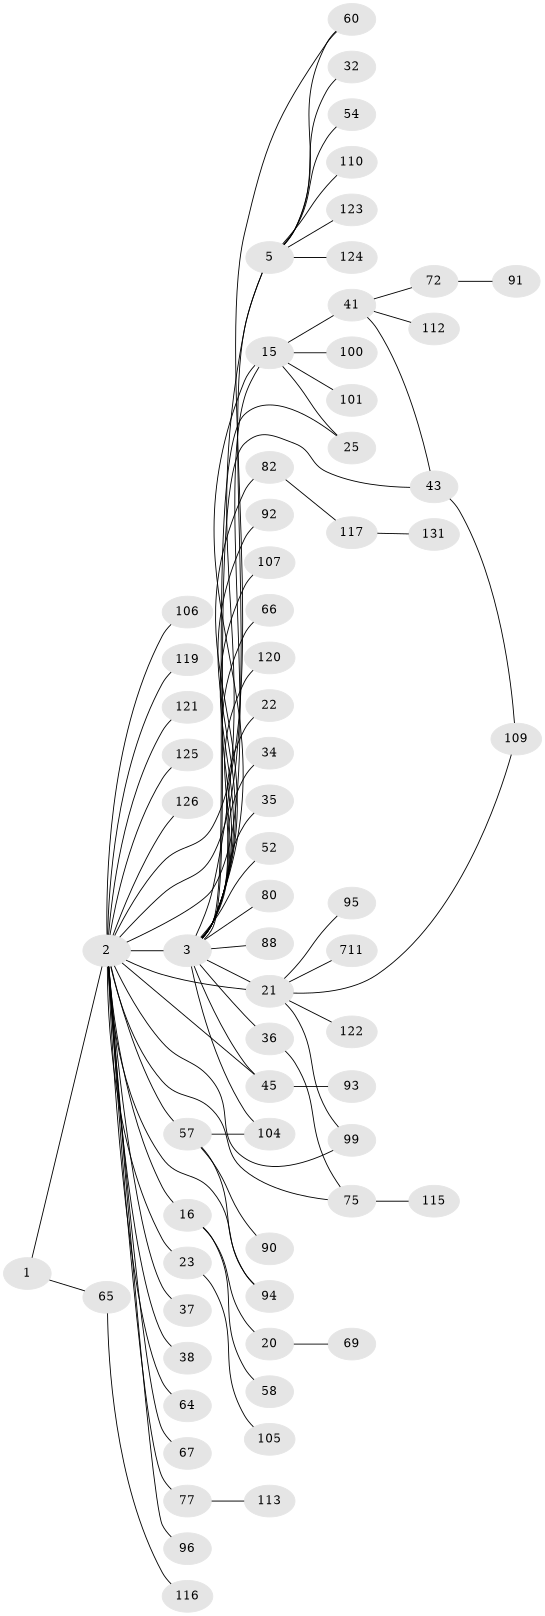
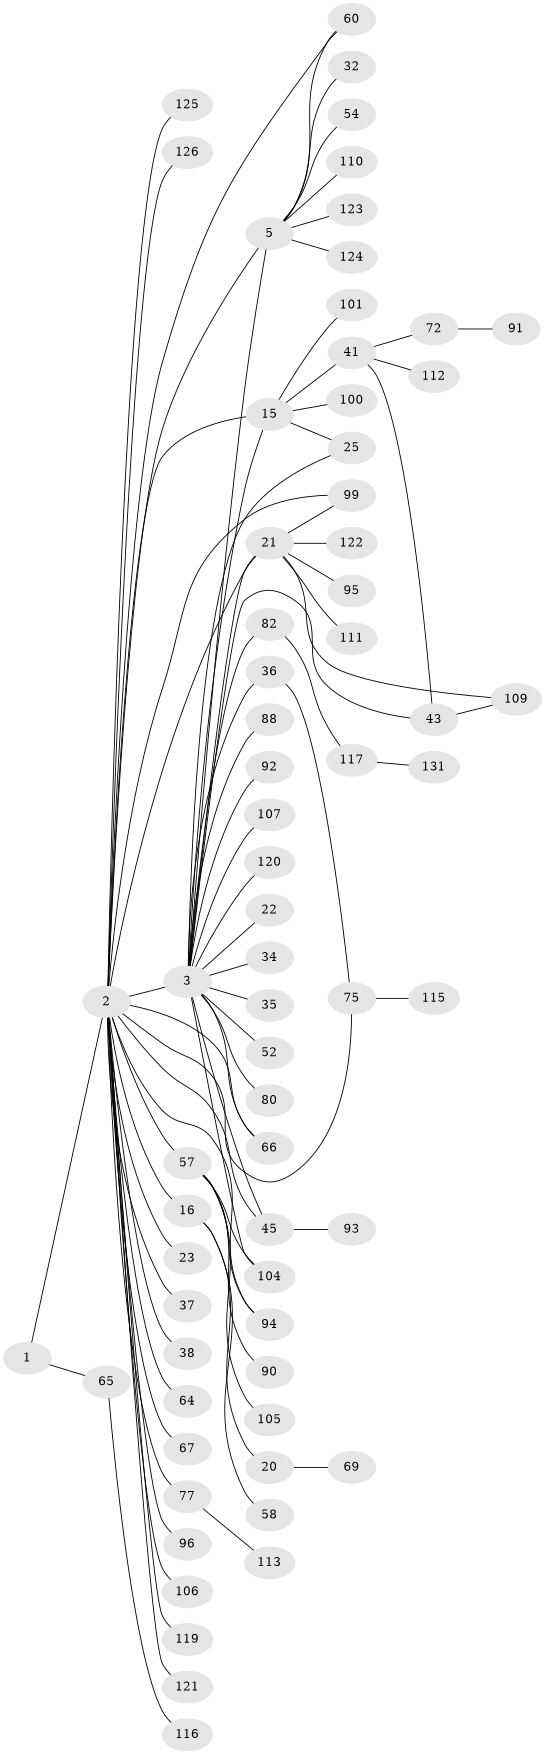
(352, 951) -> (352, 639)
none -> (216, 1048)
(229, 1351) -> (229, 1291)
